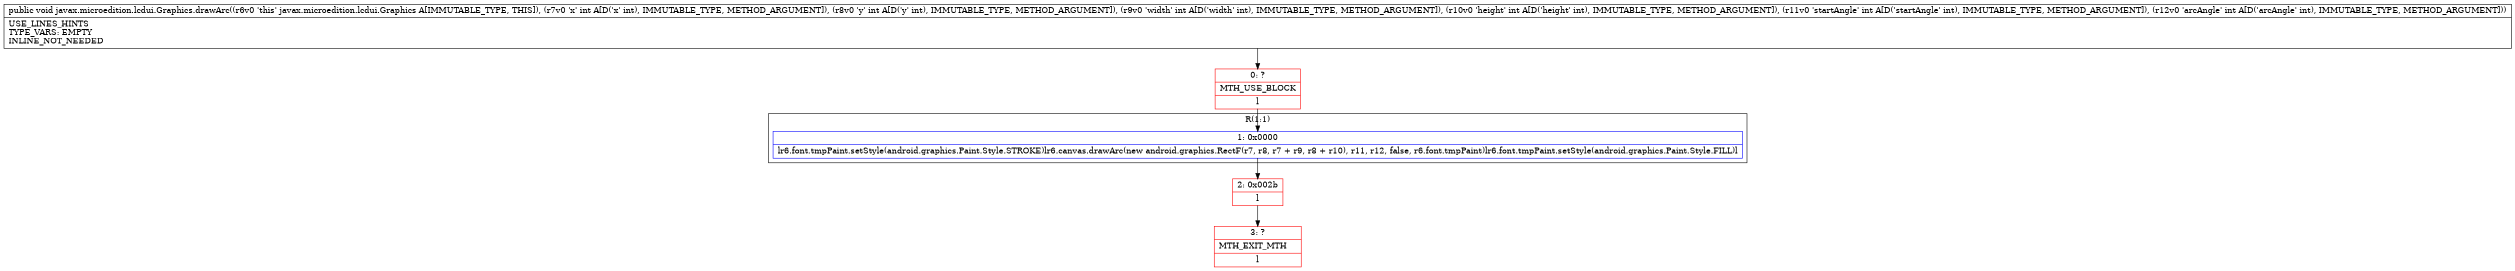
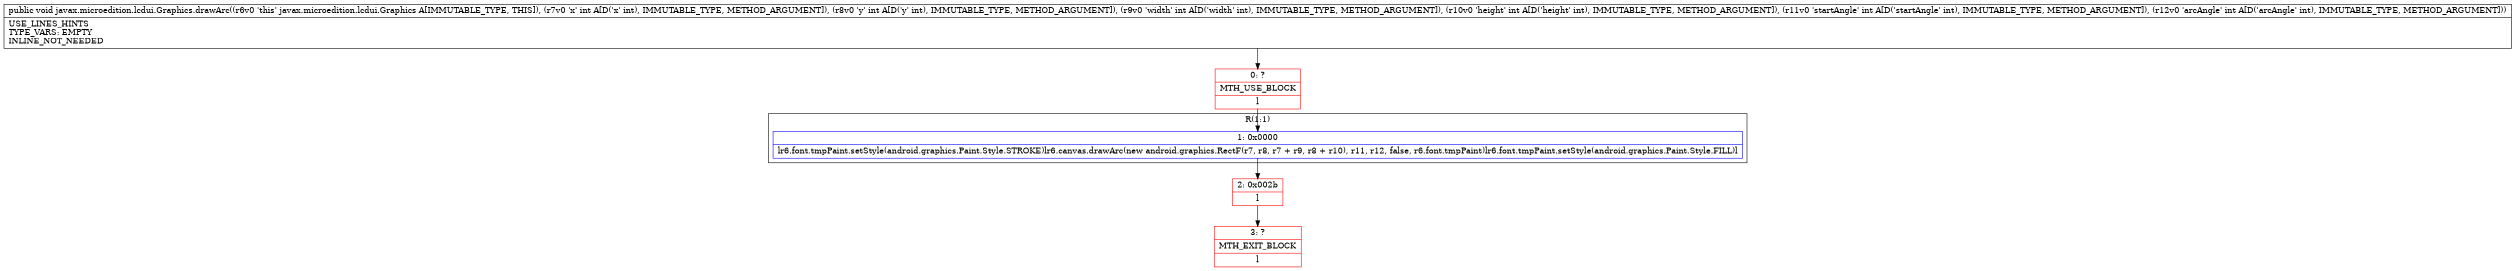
(1253, 246) -> (1258, 246)
